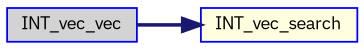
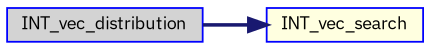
(72, 25) -> (105, 25)
